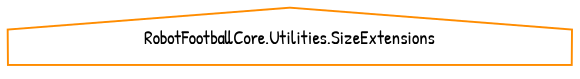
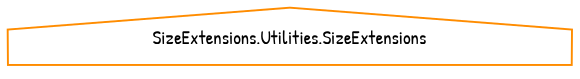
(290, 39) -> (290, 39)
